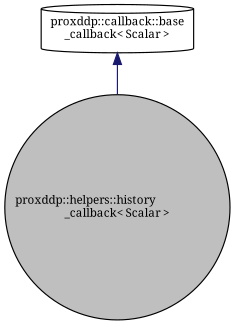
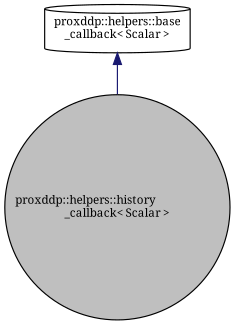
(117, 29) -> (117, 29)
